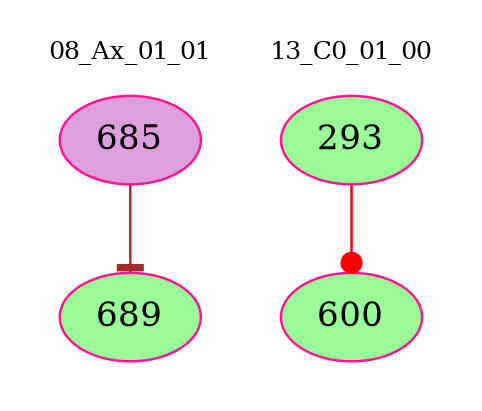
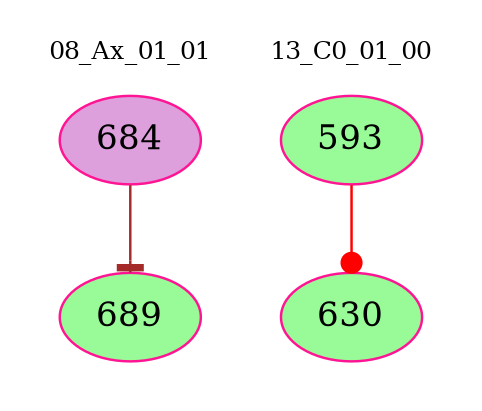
(130, 140) -> (130, 140)
(352, 140) -> (352, 140)
(352, 317) -> (352, 317)
